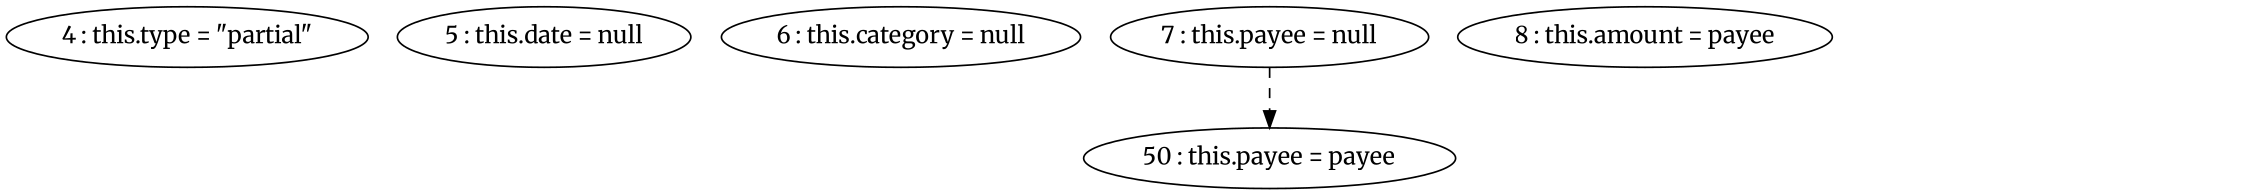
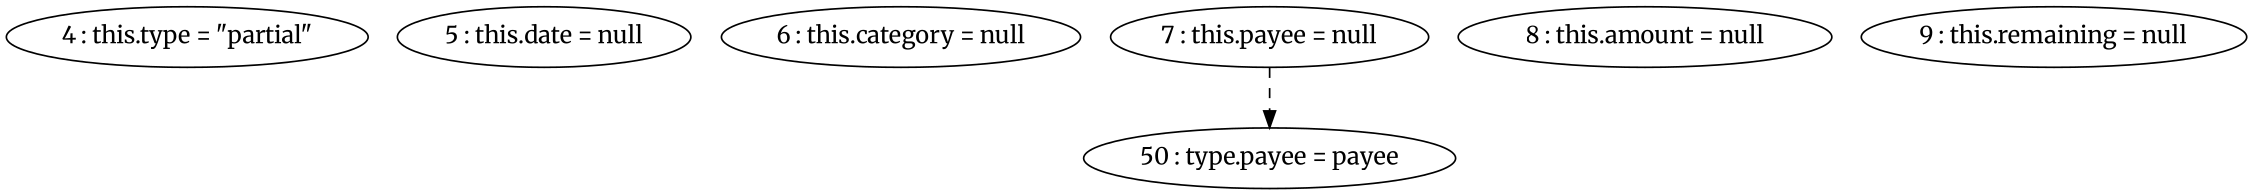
(1645, 37) -> (1645, 37)
none -> (2054, 37)
(1270, 158) -> (1270, 158)
